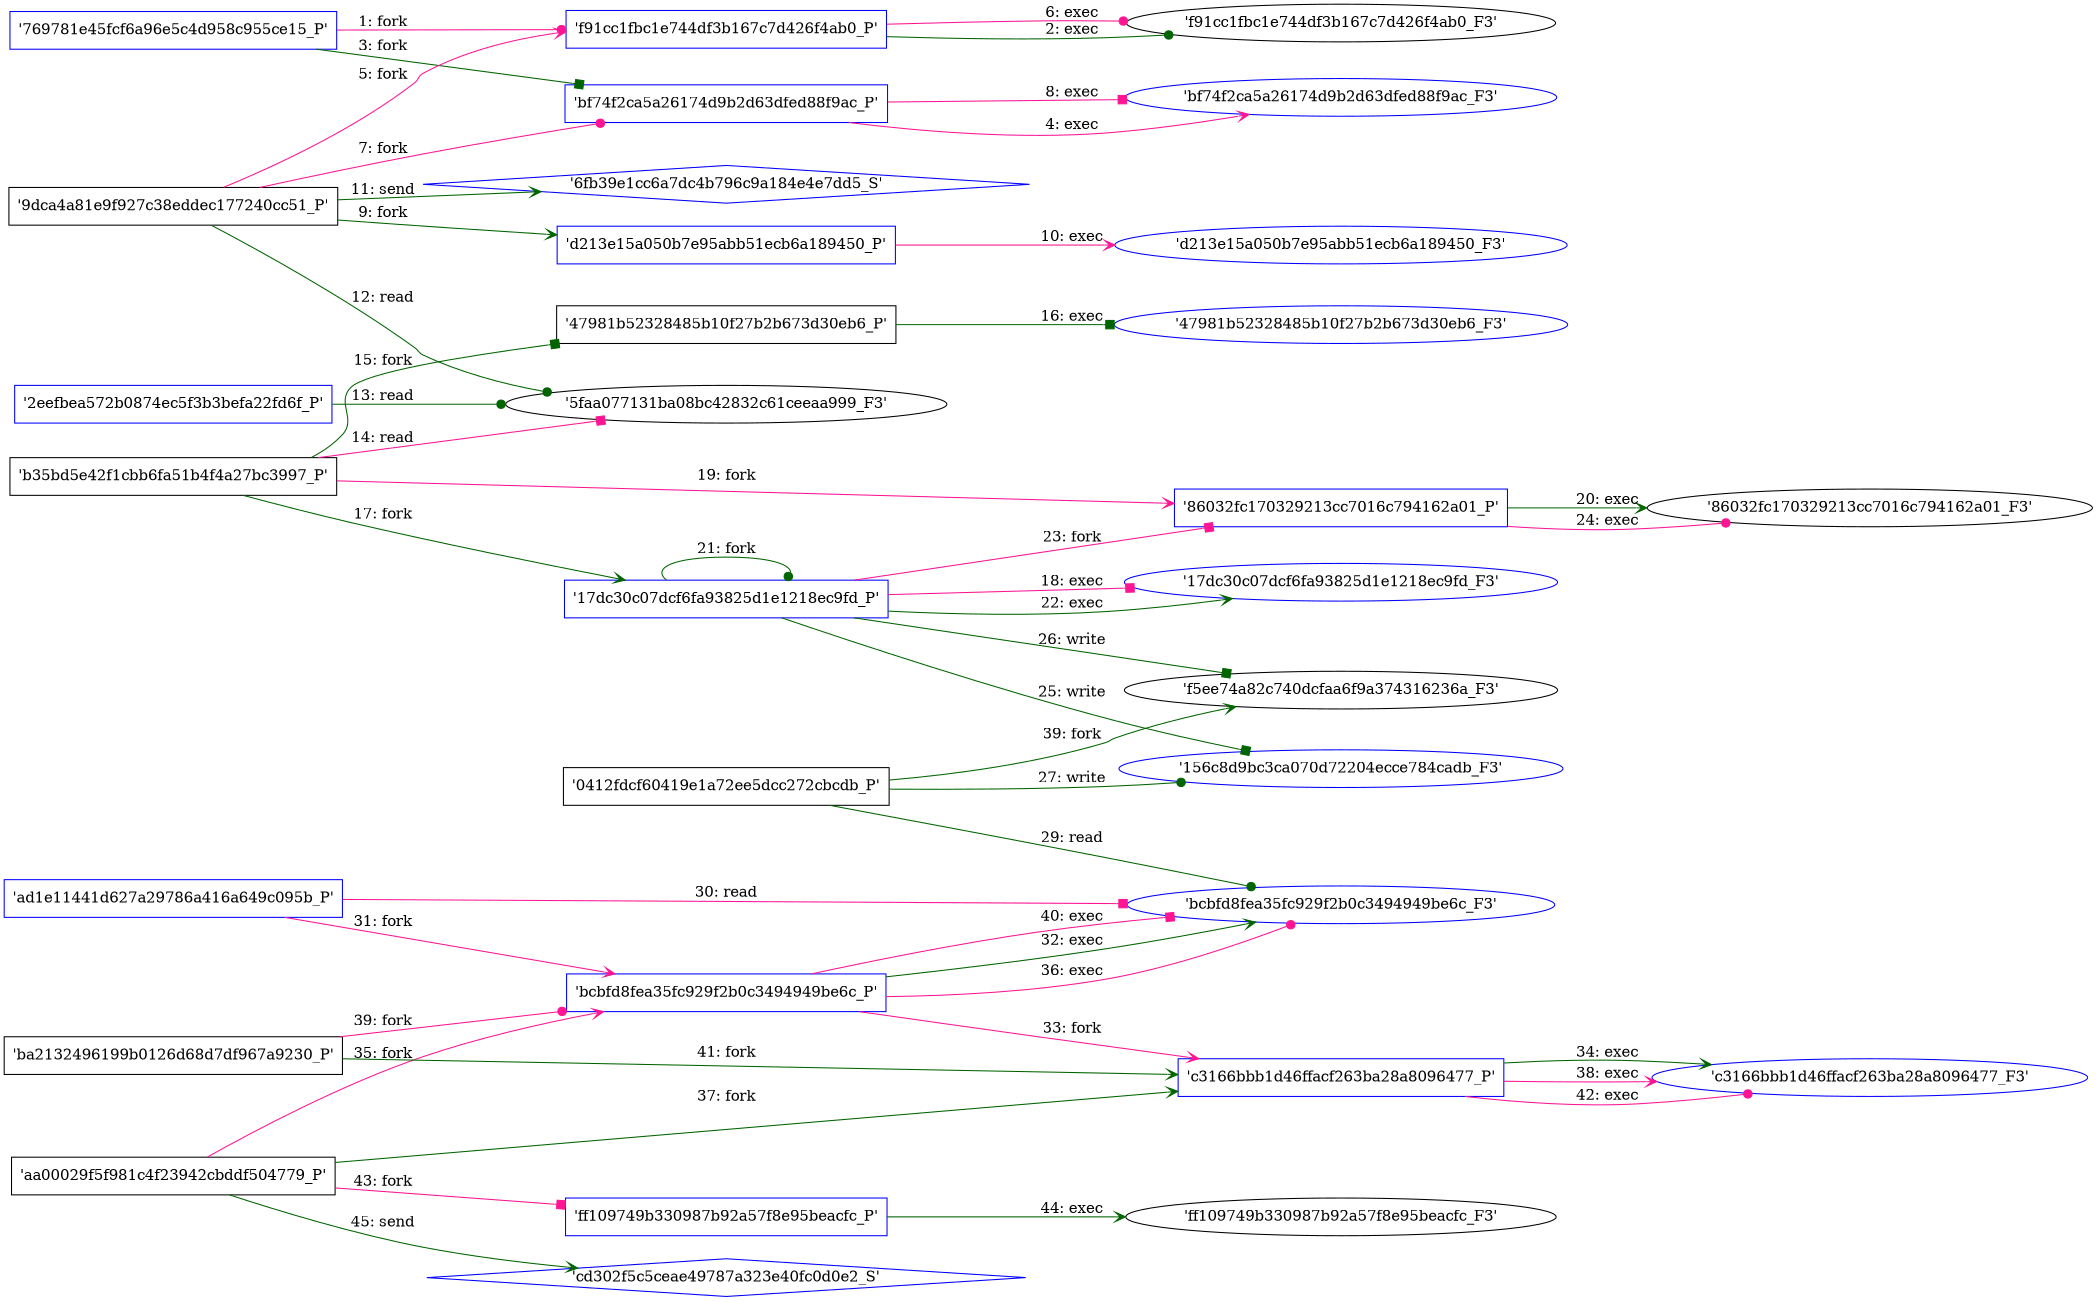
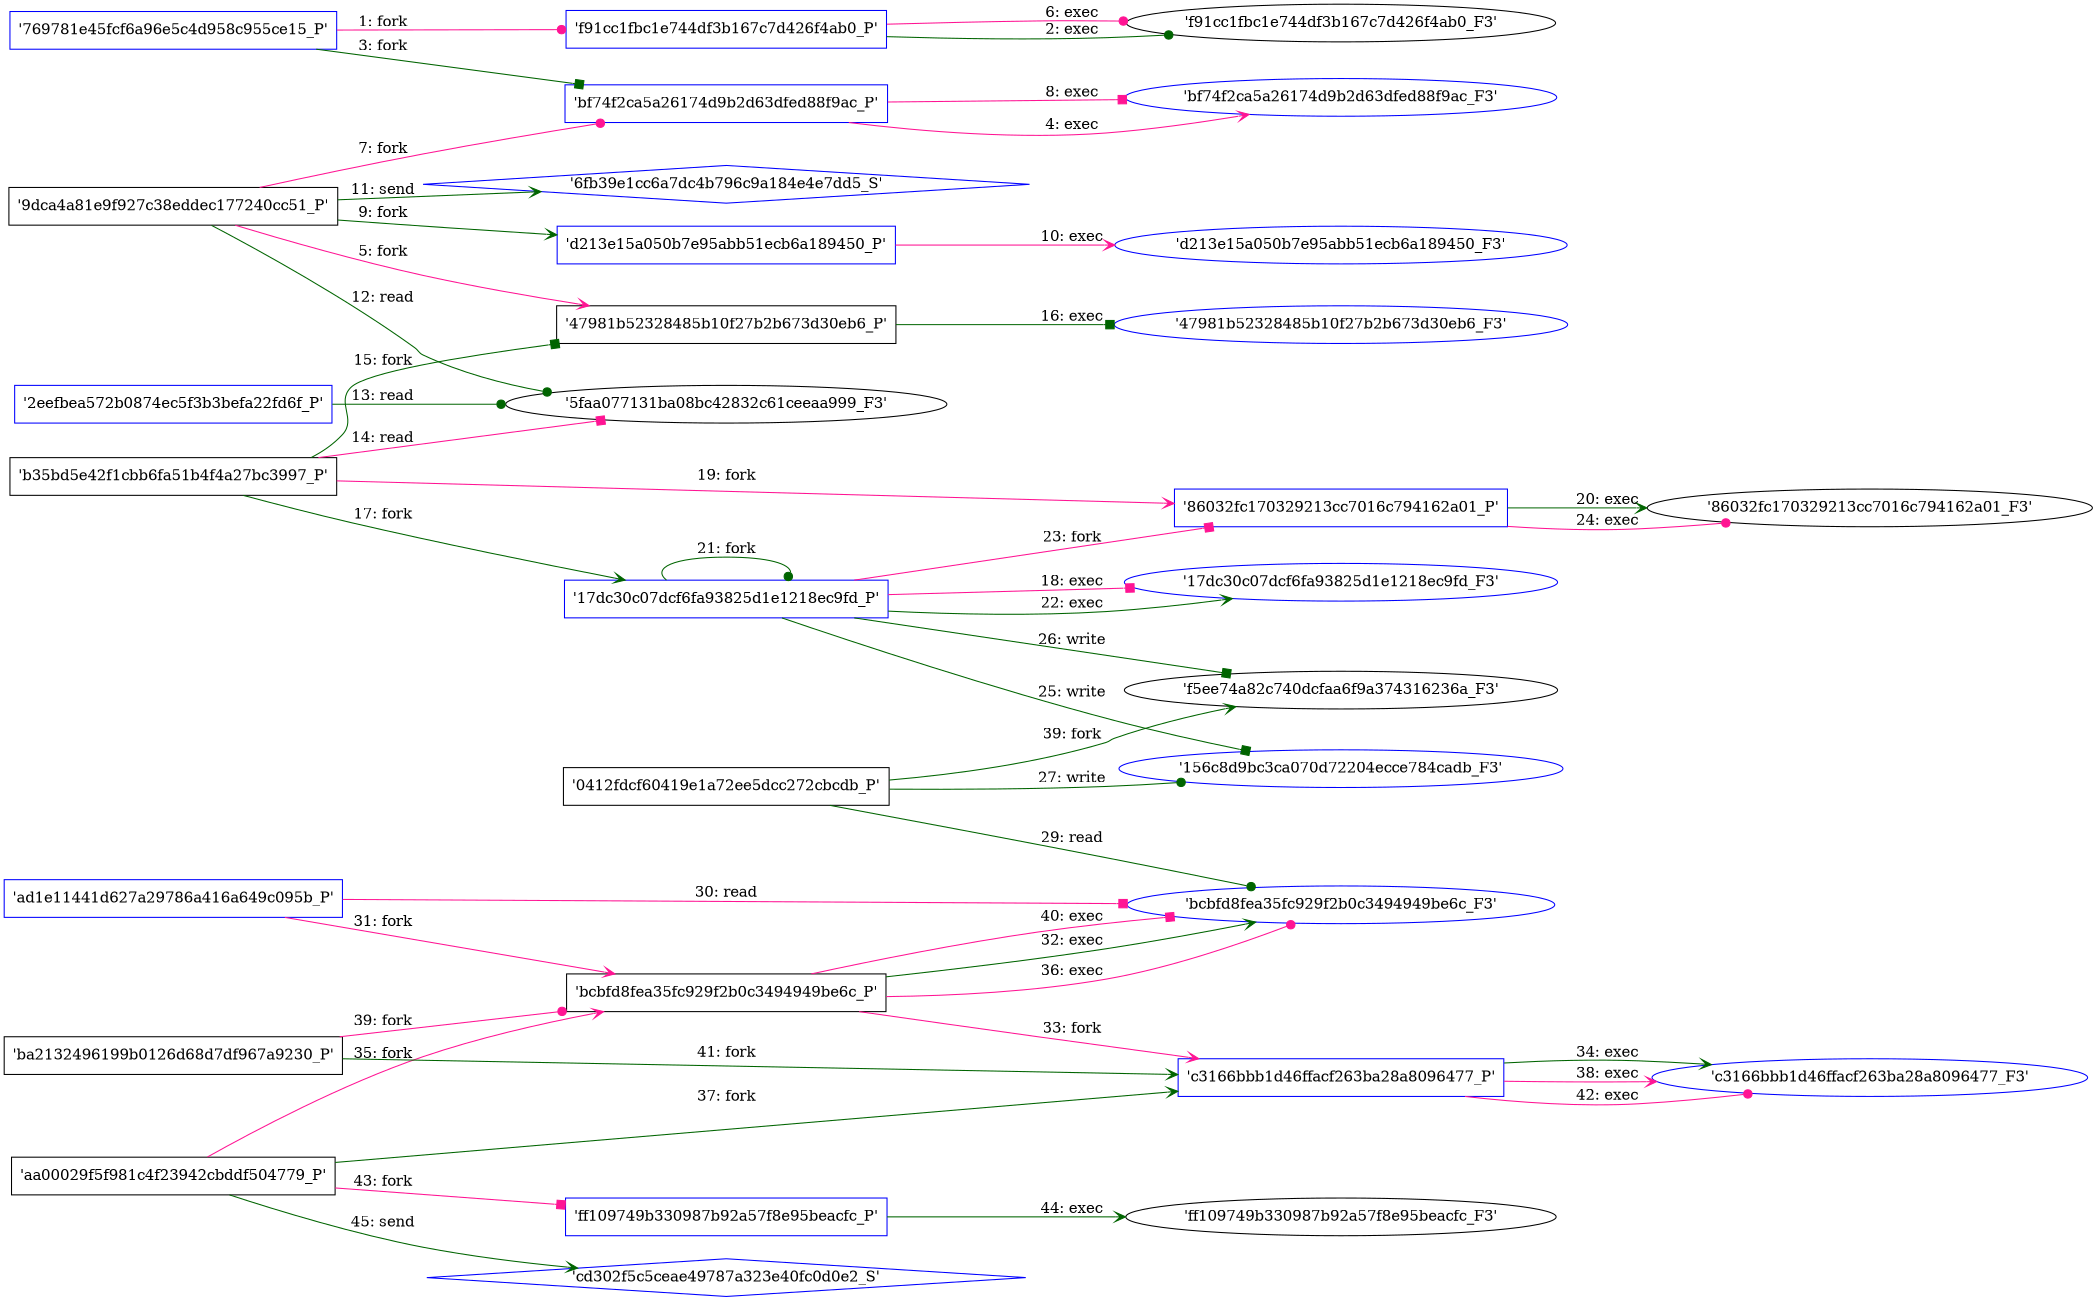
(387, 102) -> (405, 271)
(726, 993) -> (726, 993)
